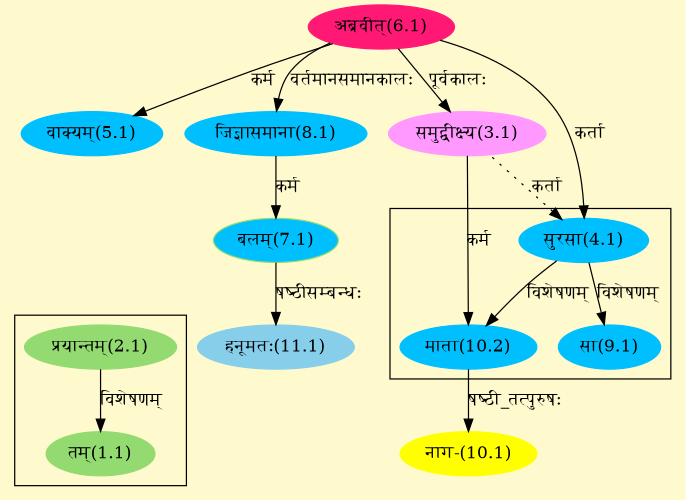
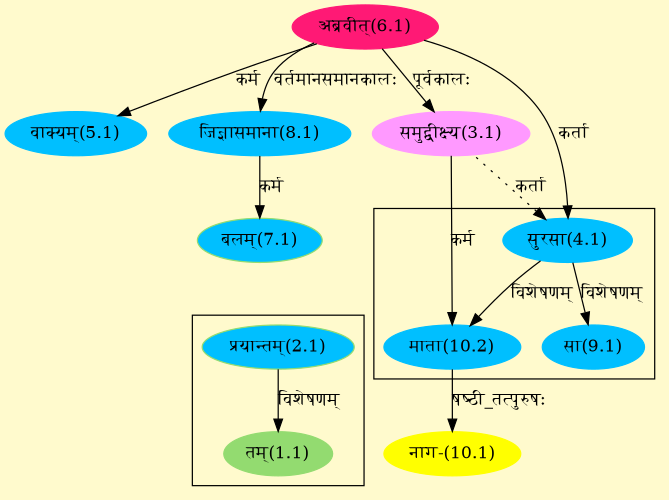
(101, 347) -> (278, 347)
(276, 347) -> none
